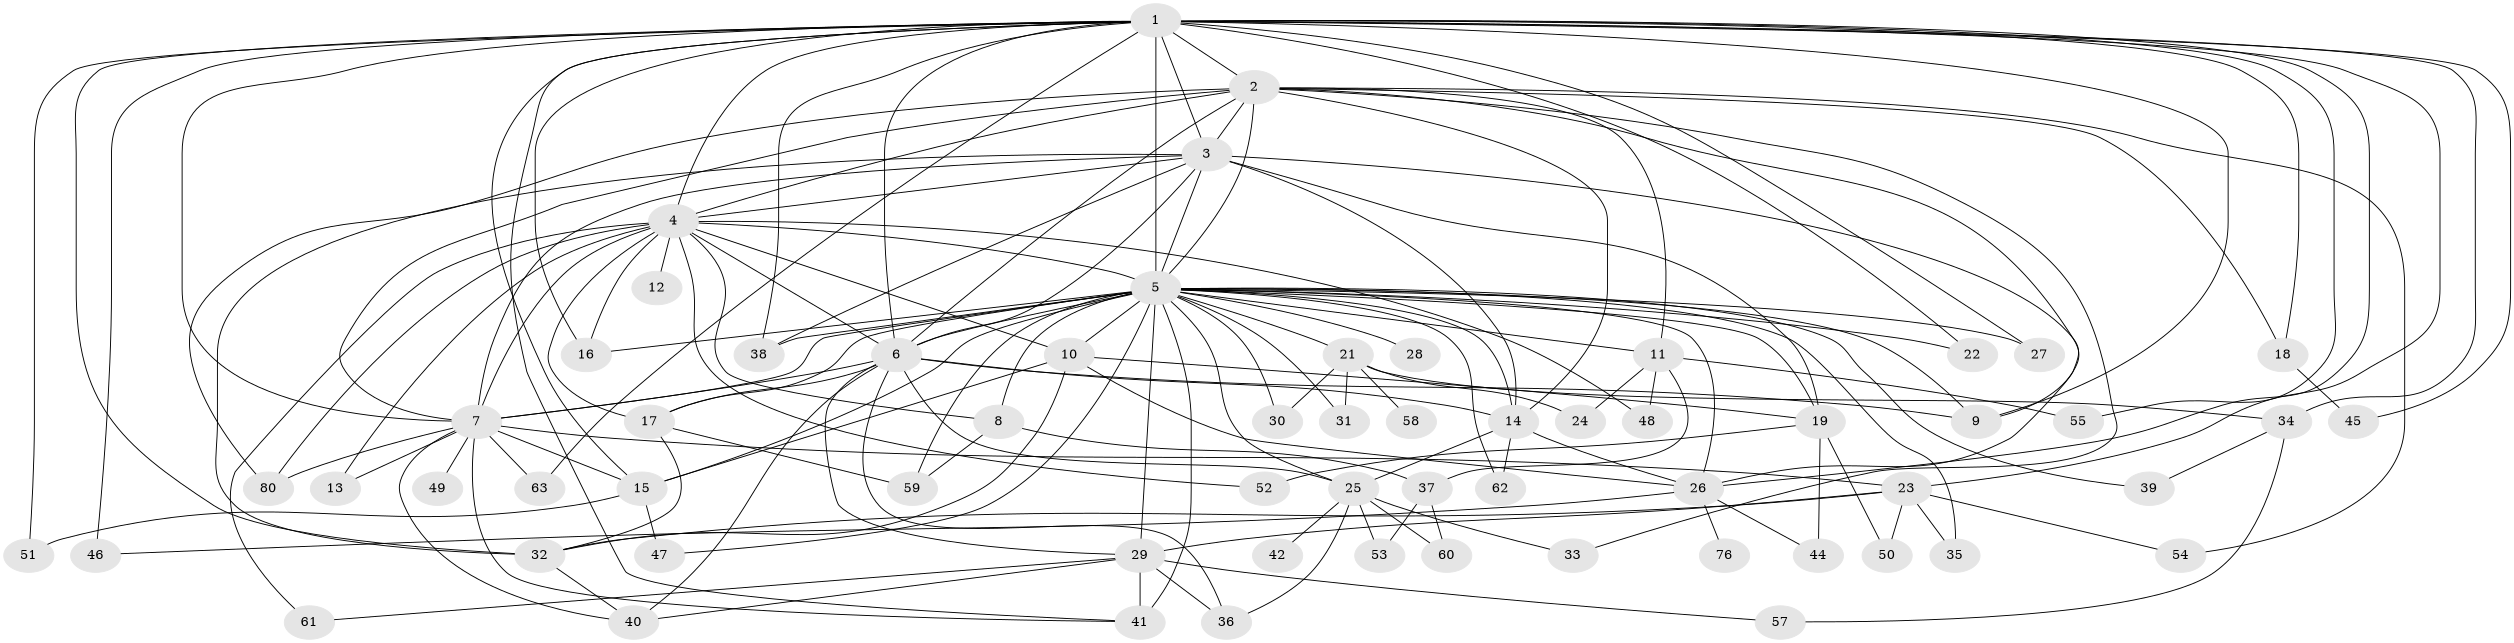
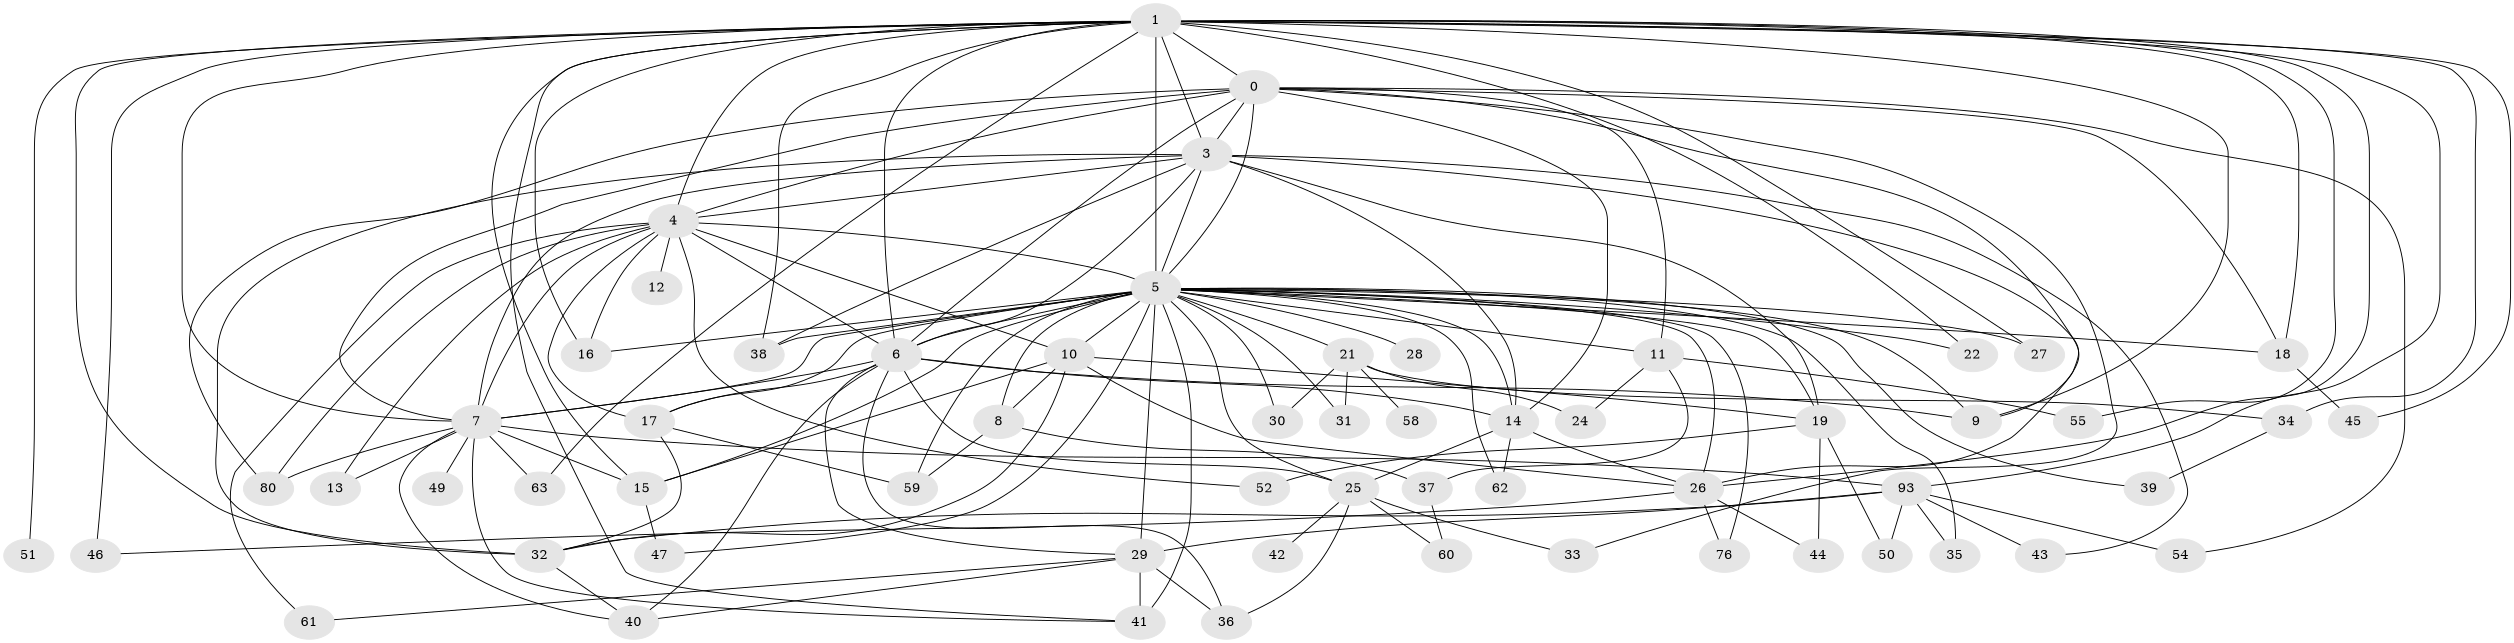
(1254, 87) -> (1254, 87)
none -> (1854, 325)
none -> (1702, 333)
(793, 392) -> (1034, 388)
(1647, 422) -> none
(1907, 489) -> (1907, 489)
(332, 514) -> none
(1380, 556) -> none
none -> (2040, 556)
(1780, 623) -> none
